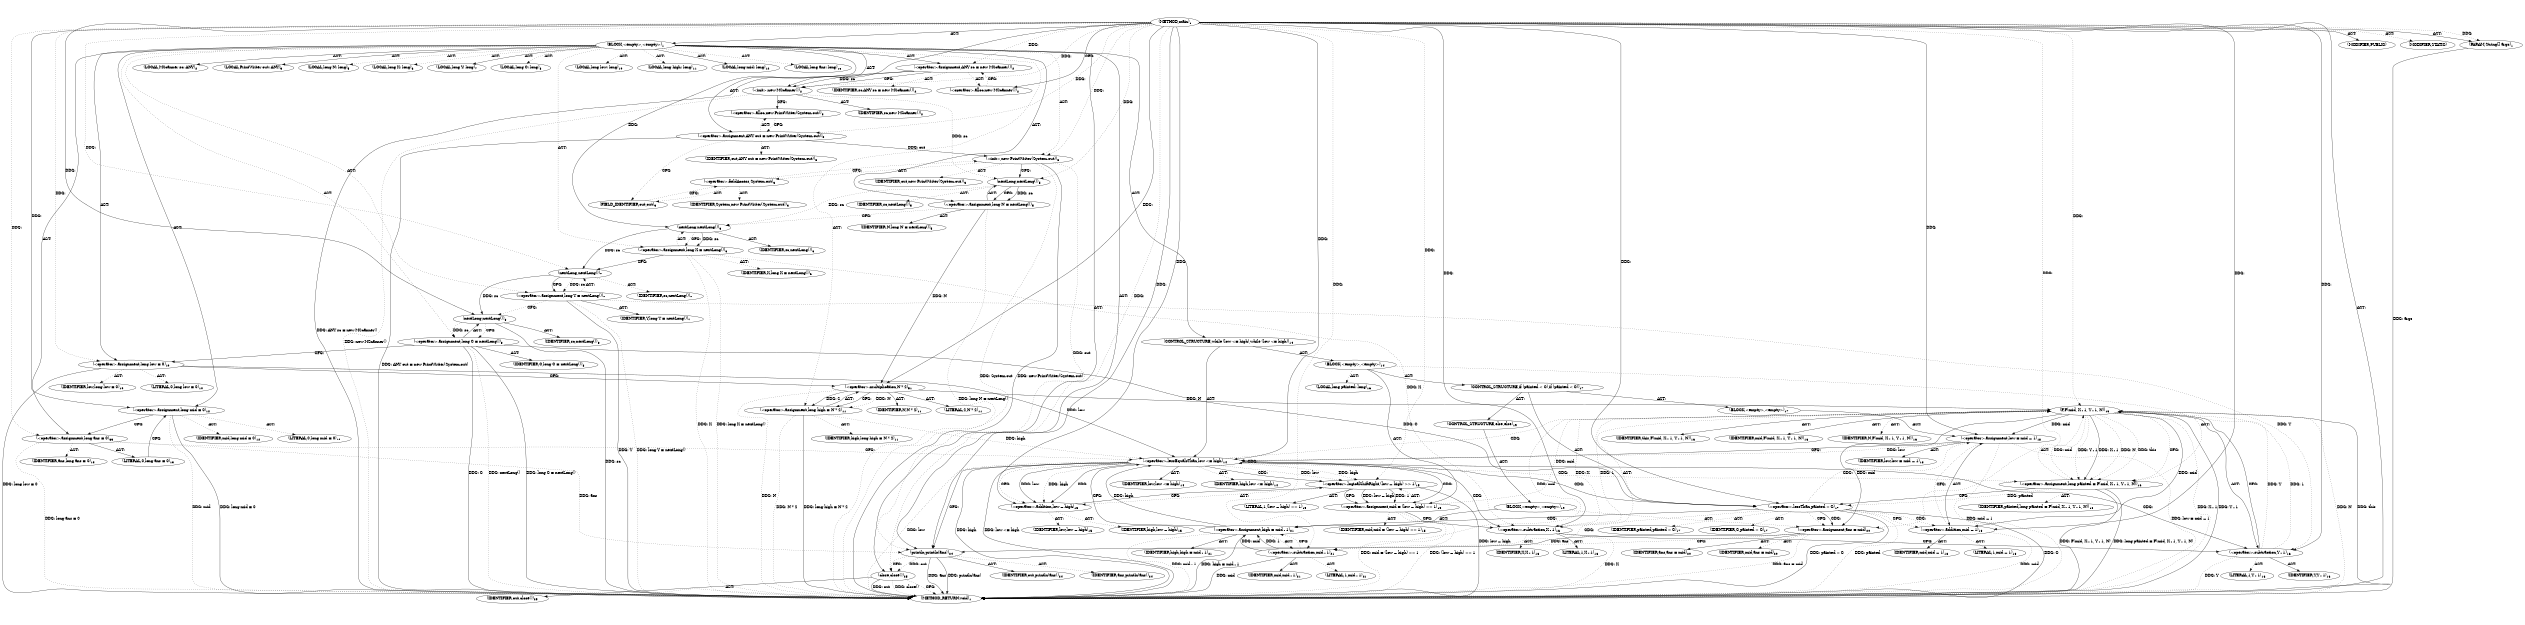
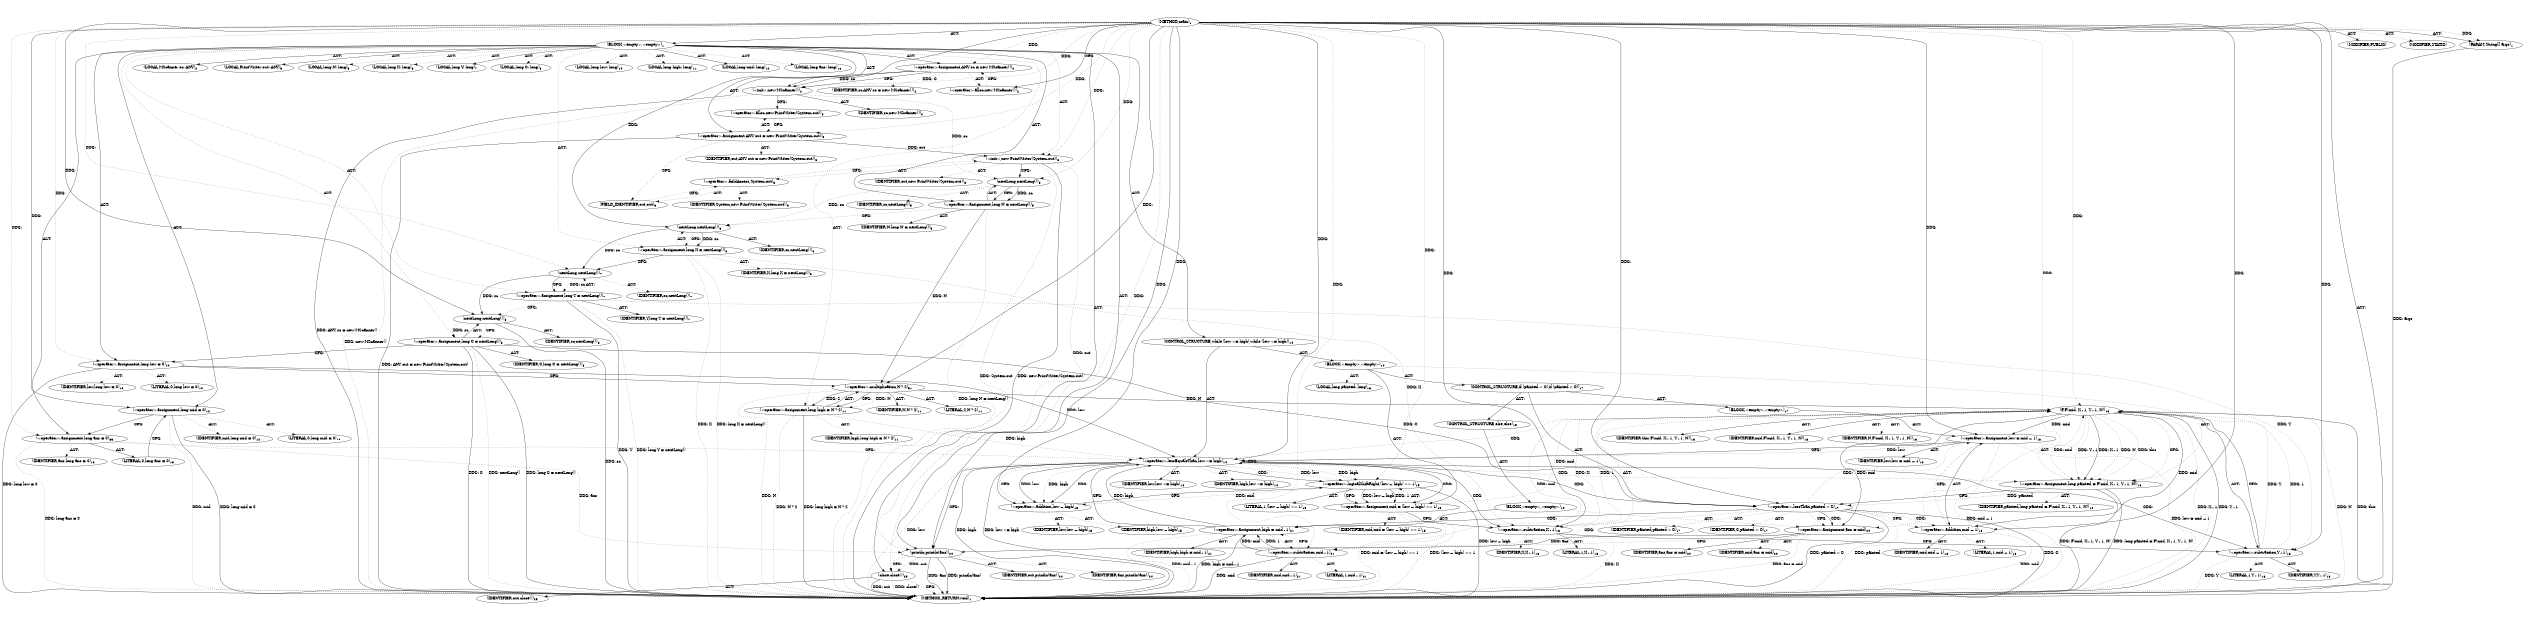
(930, 79) -> (930, 79)
(1245, 496) -> (1245, 496)
